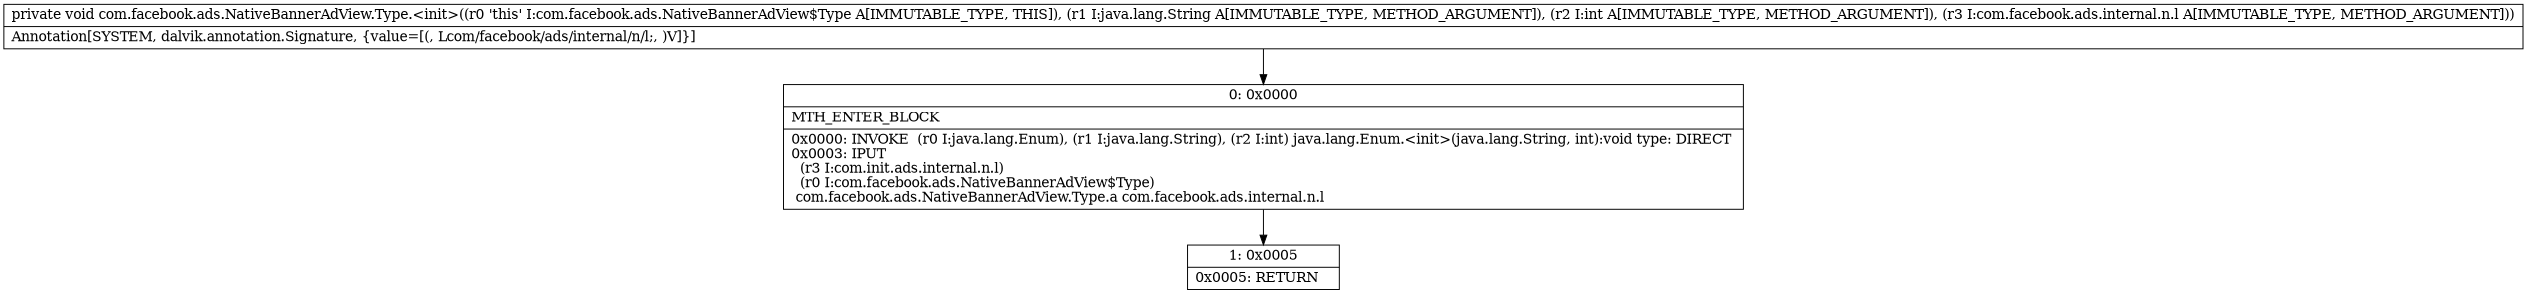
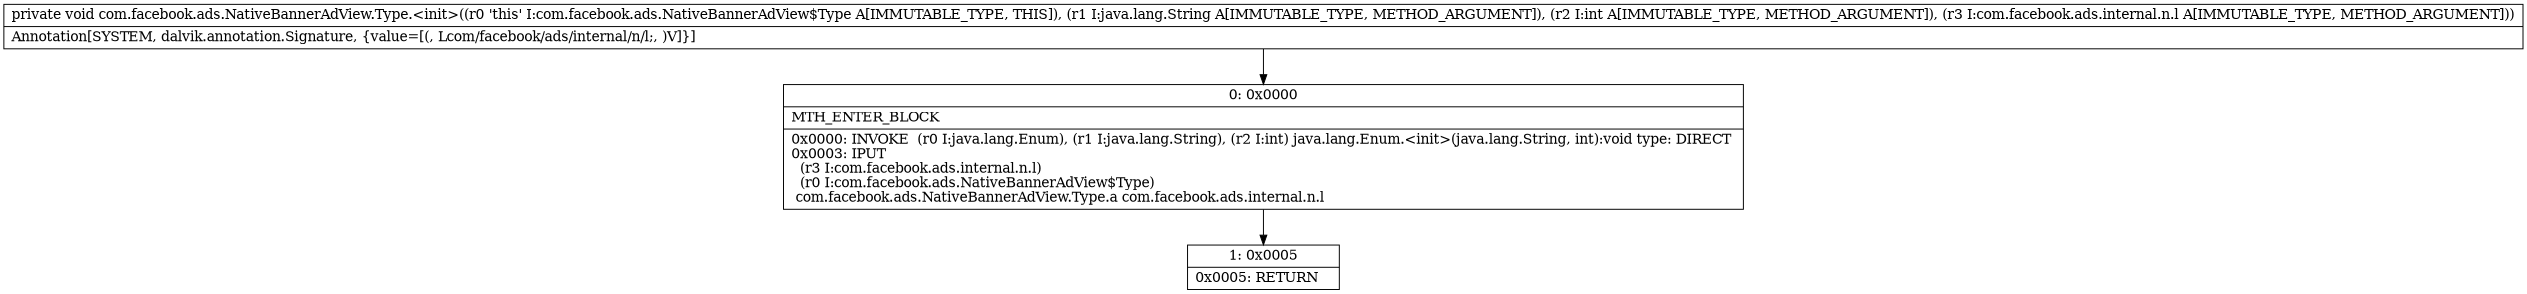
(898, 169) -> (916, 169)
